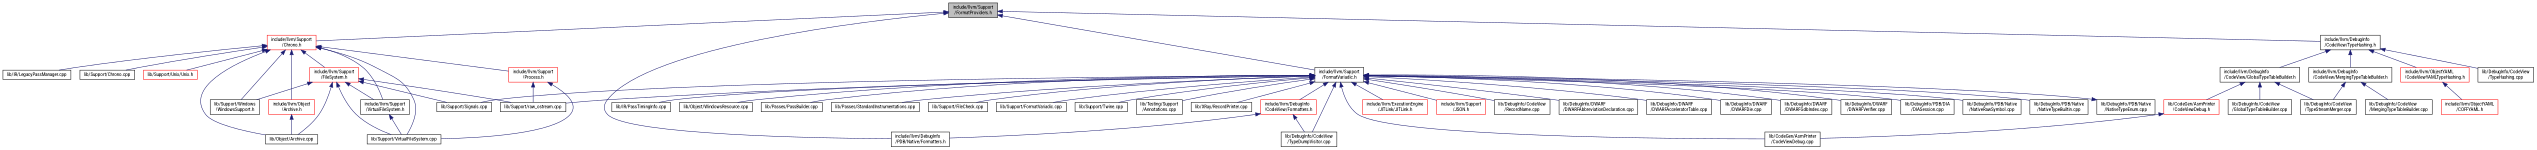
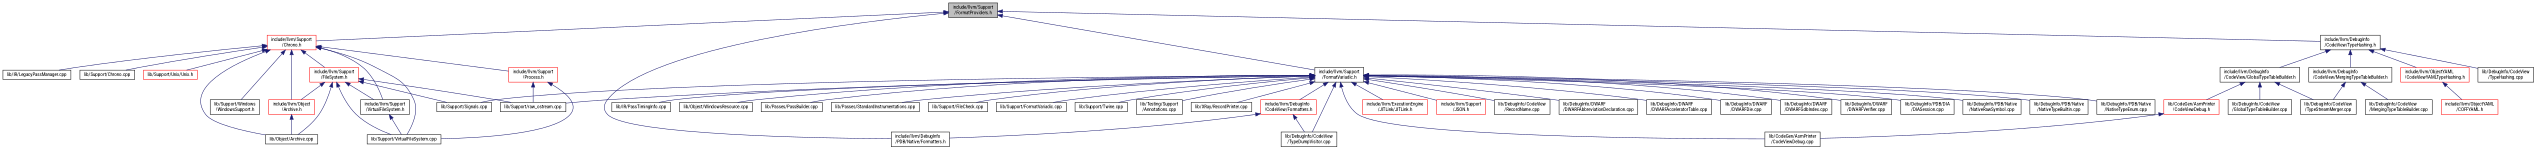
(1892, 87) -> (1915, 88)
(282, 92) -> (311, 92)
